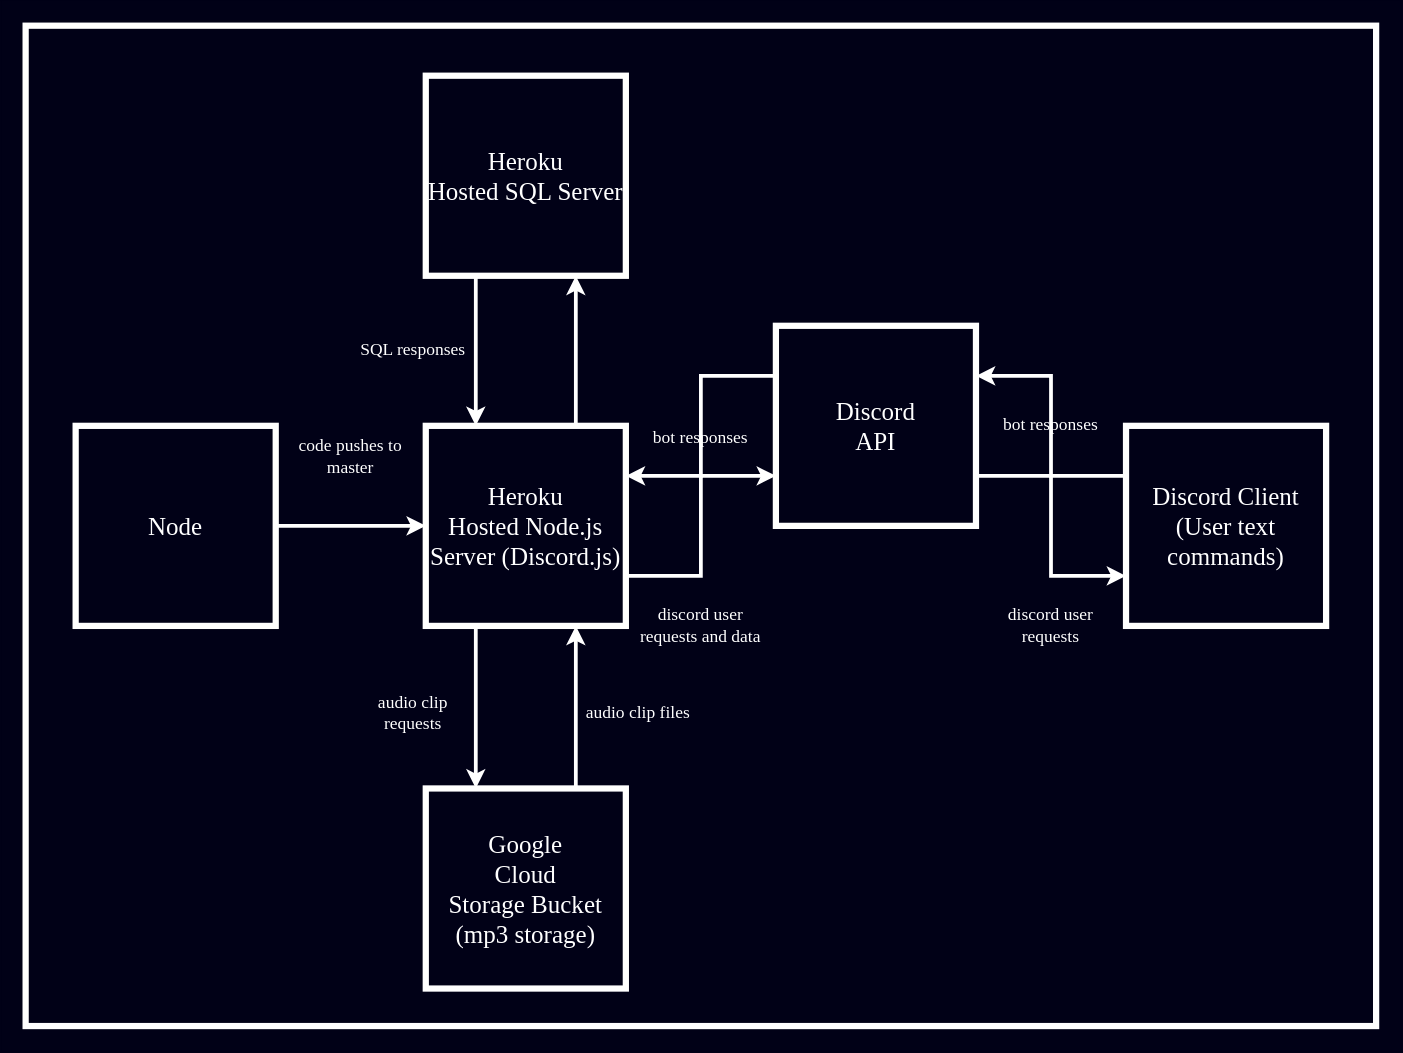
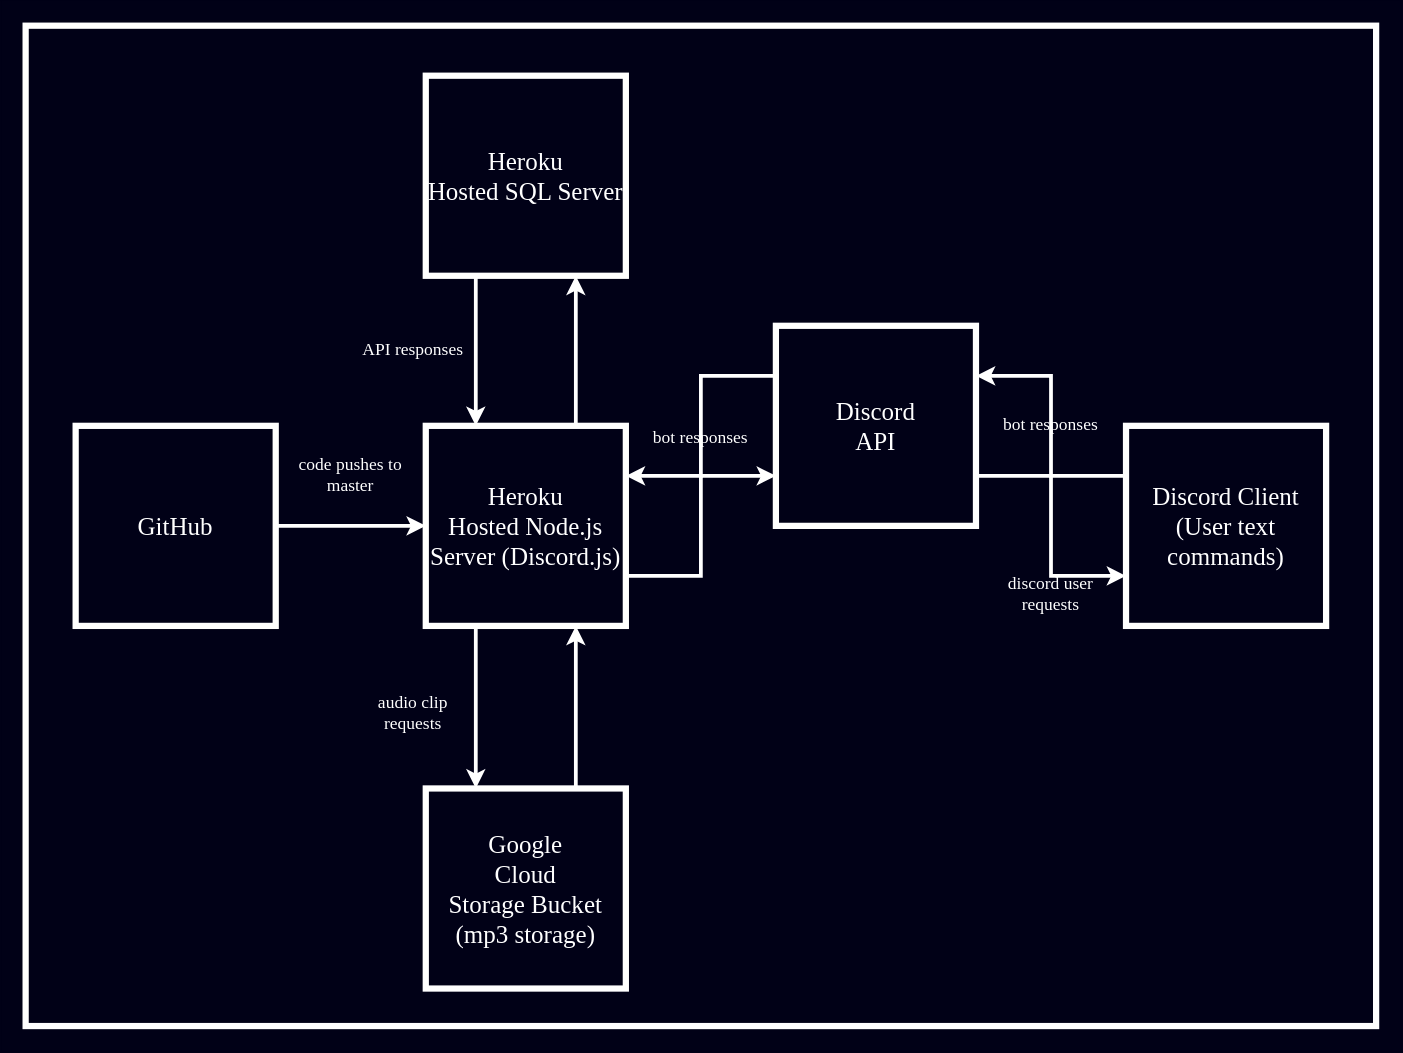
(413, 351) -> (413, 351)
(351, 457) -> (351, 476)
(176, 526) -> (176, 526)
(701, 626) -> none
(1051, 626) -> (1051, 594)
(638, 713) -> none
